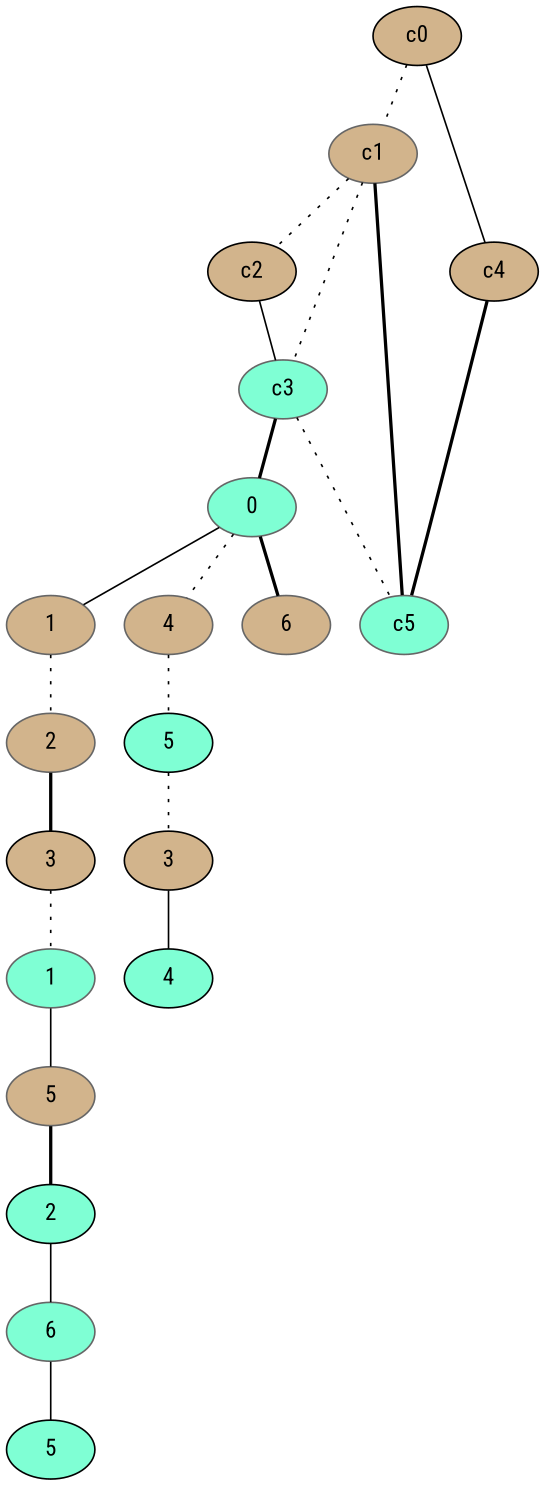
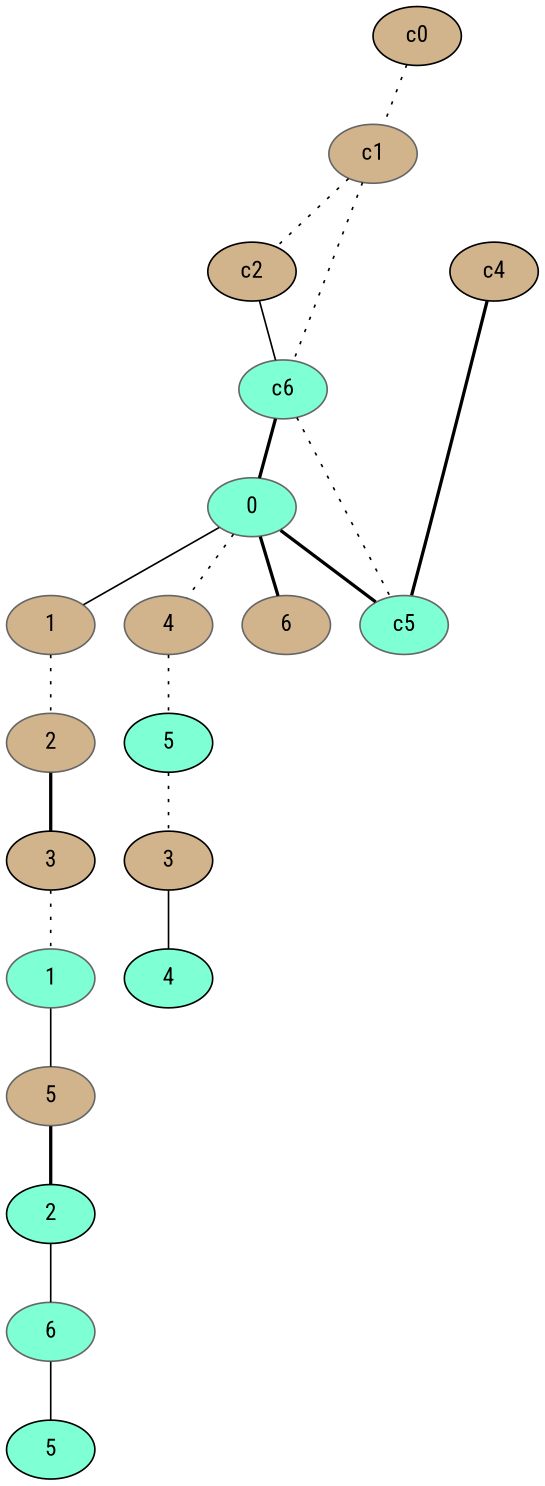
(456, 154) -> none
(283, 389) -> (283, 389)
(389, 389) -> (328, 566)
